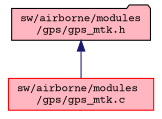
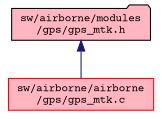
(81, 94) -> (81, 94)
